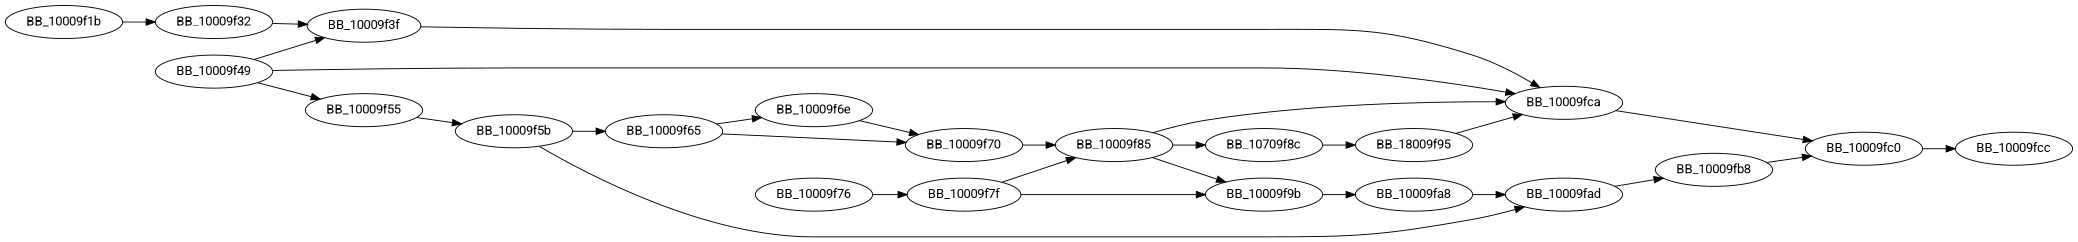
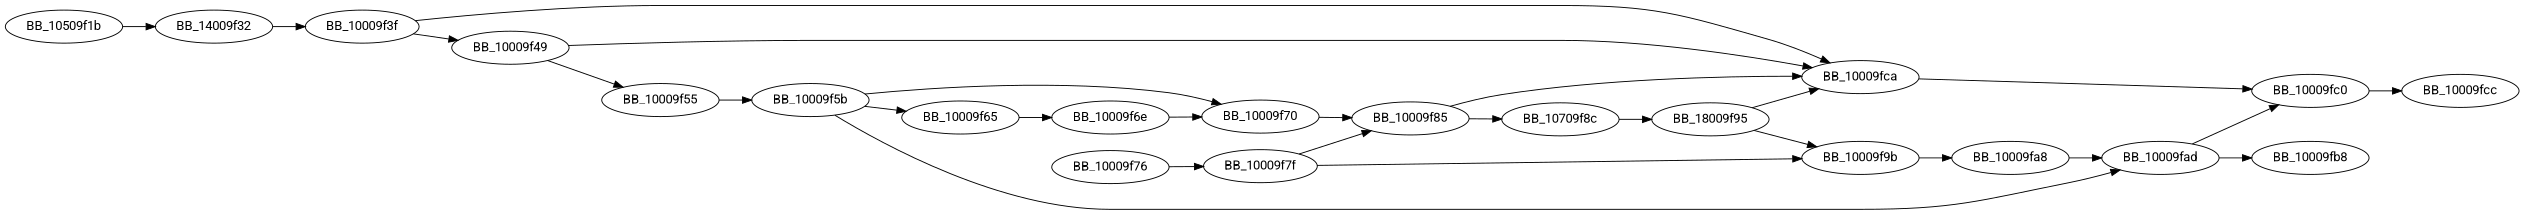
(64, 22) -> (64, 27)
(214, 22) -> (214, 27)
(285, 50) -> (431, 36)
(809, 138) -> (1039, 85)
(1784, 160) -> (2231, 126)
(1184, 168) -> (1781, 137)
